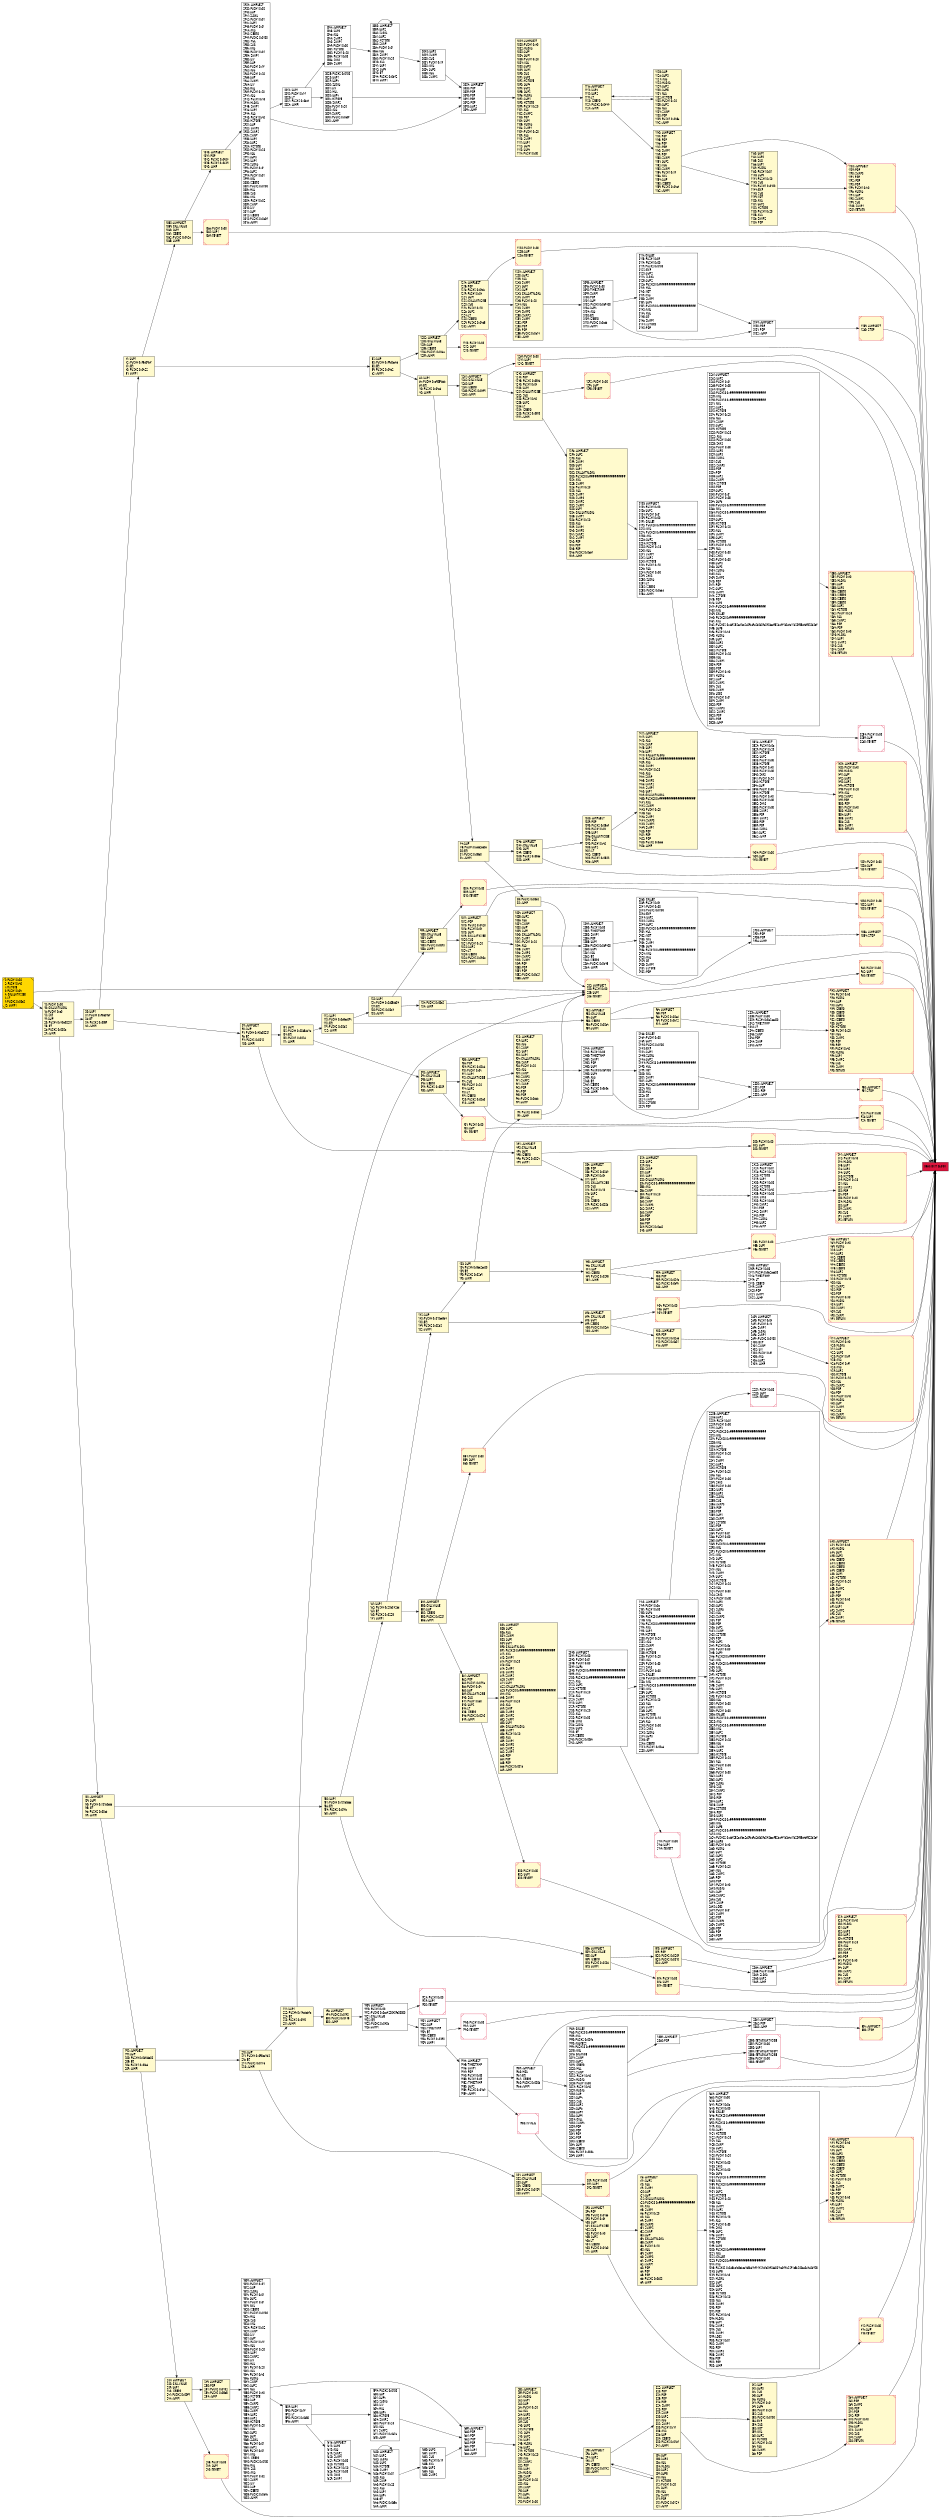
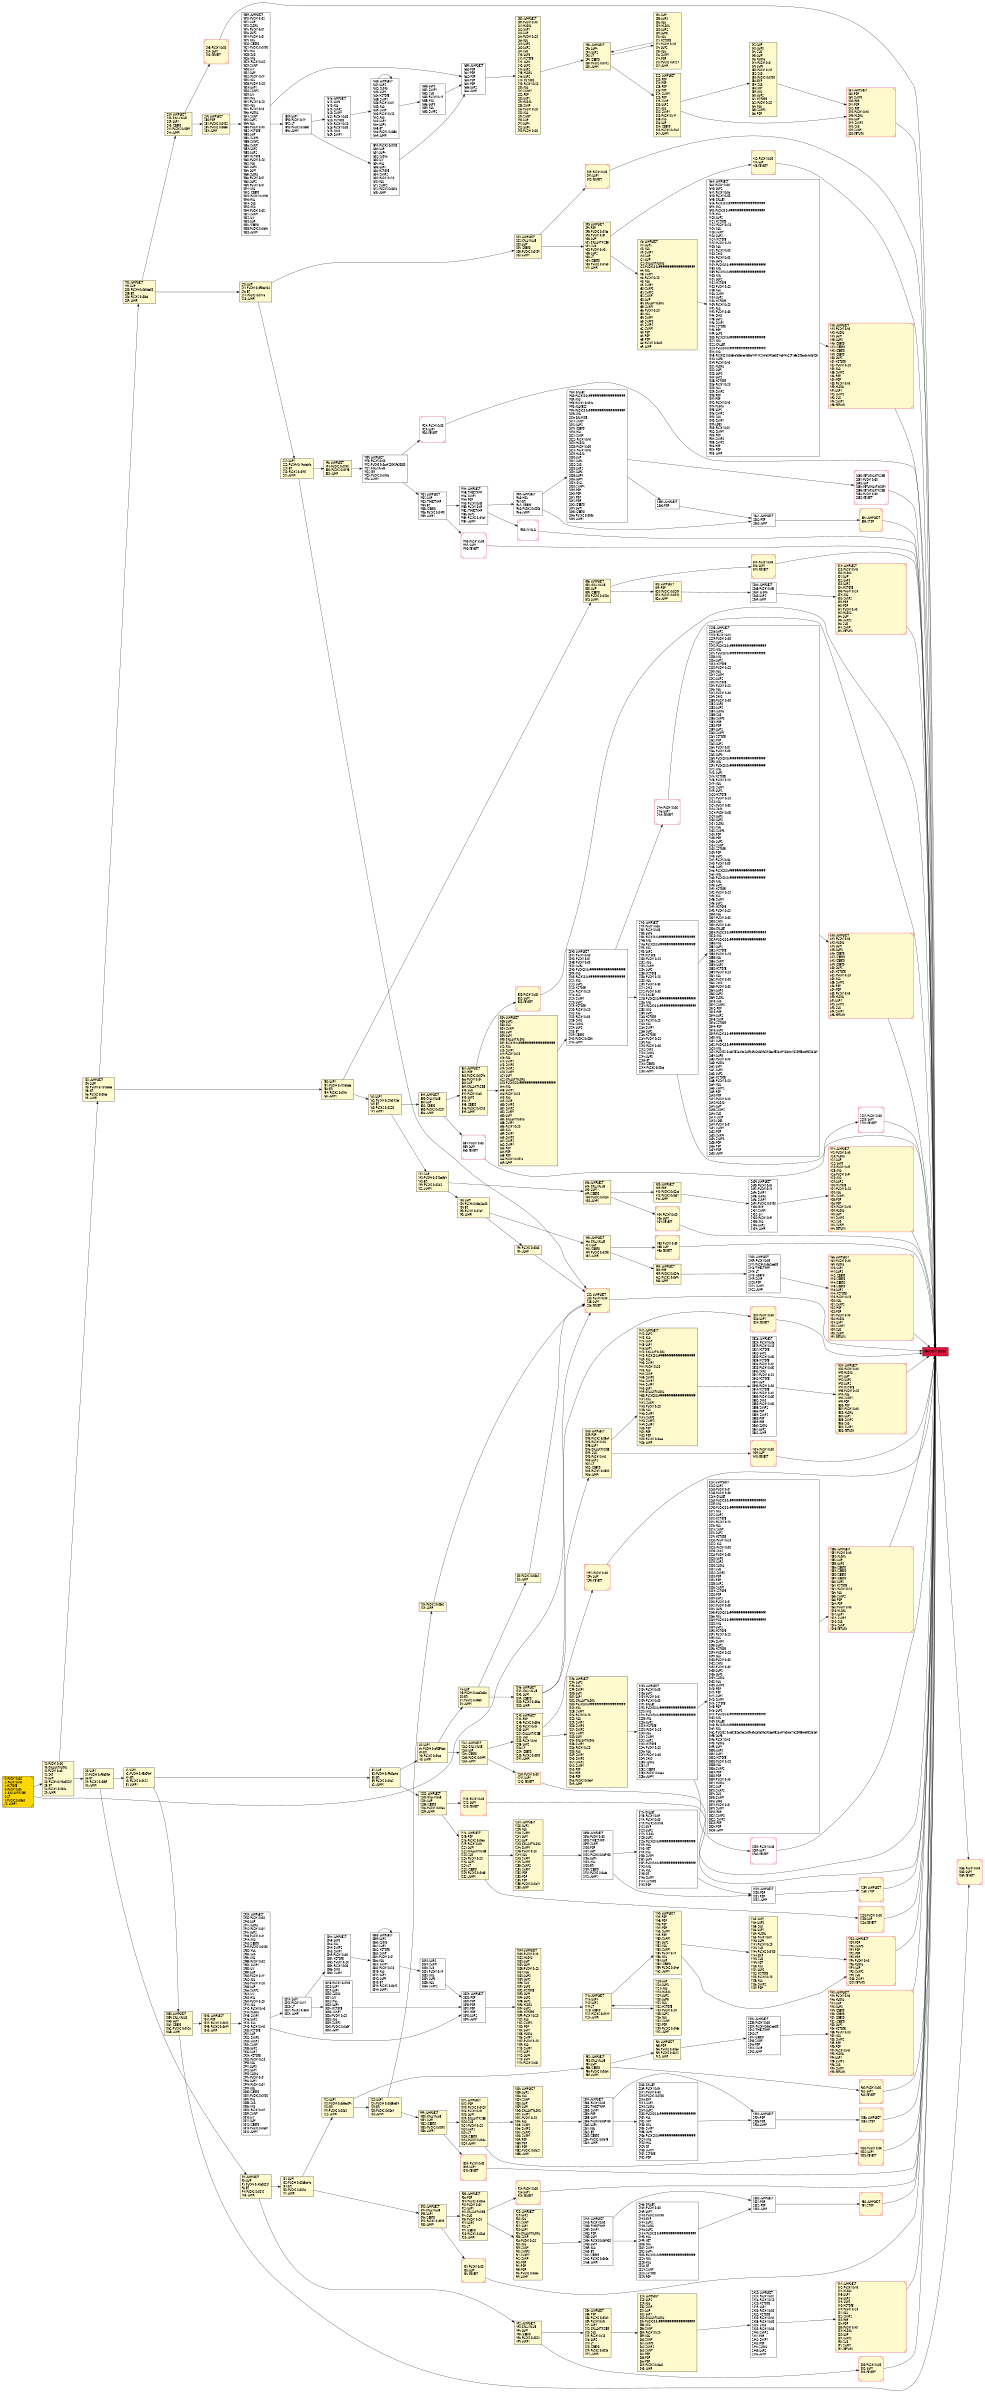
(921, 369) -> (952, 1607)
(474, 1460) -> (474, 1147)
